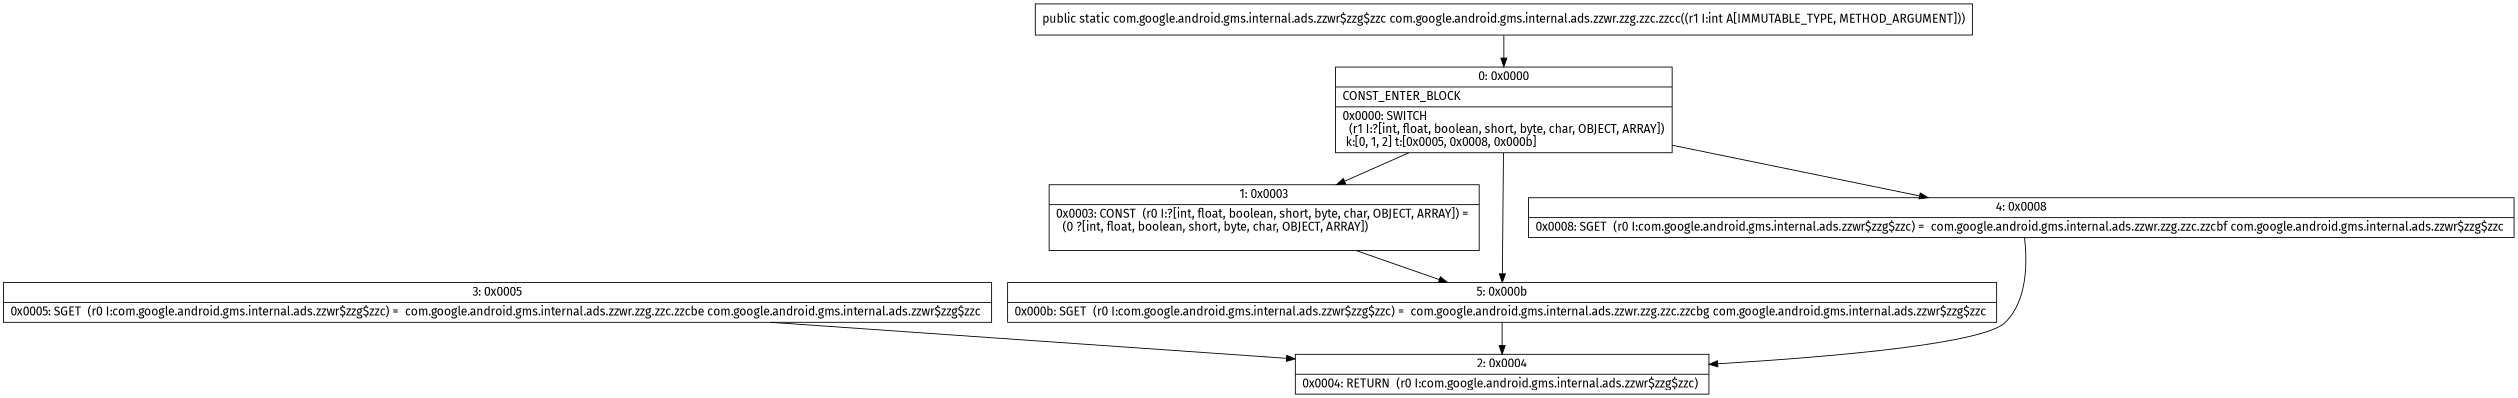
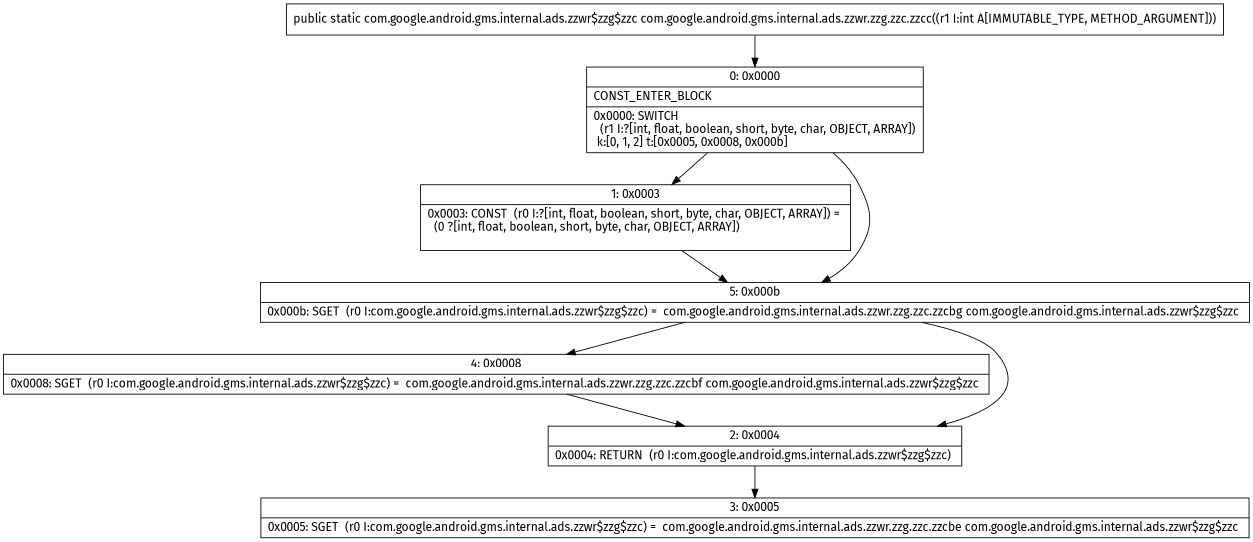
(1796, 171) -> (630, 337)
(1029, 340) -> (755, 478)
